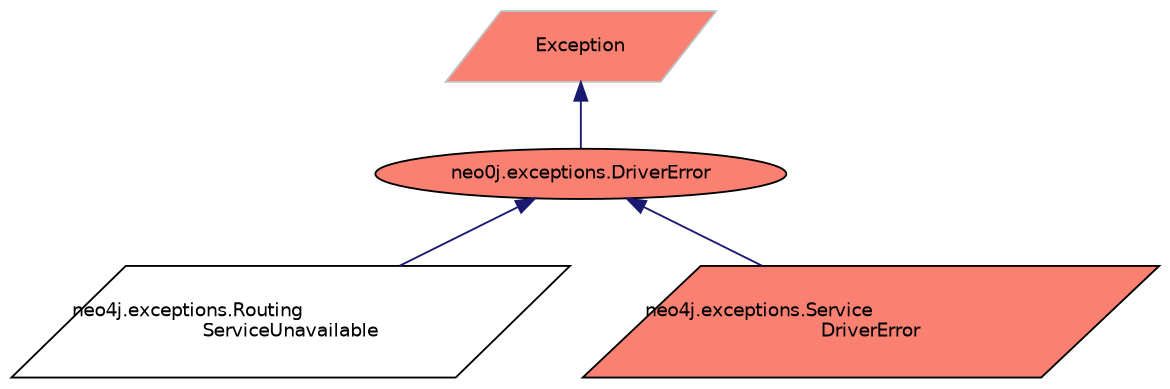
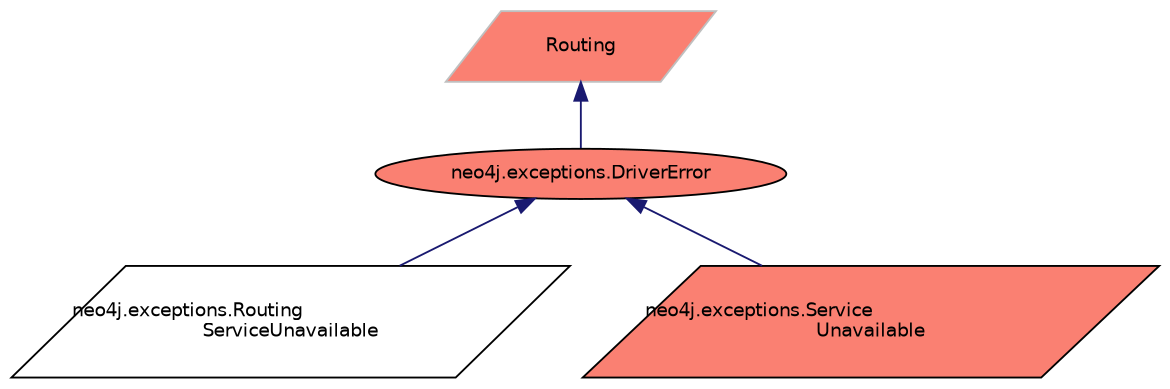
(581, 46) -> (581, 46)
(581, 174) -> (581, 174)
(871, 322) -> (871, 322)
